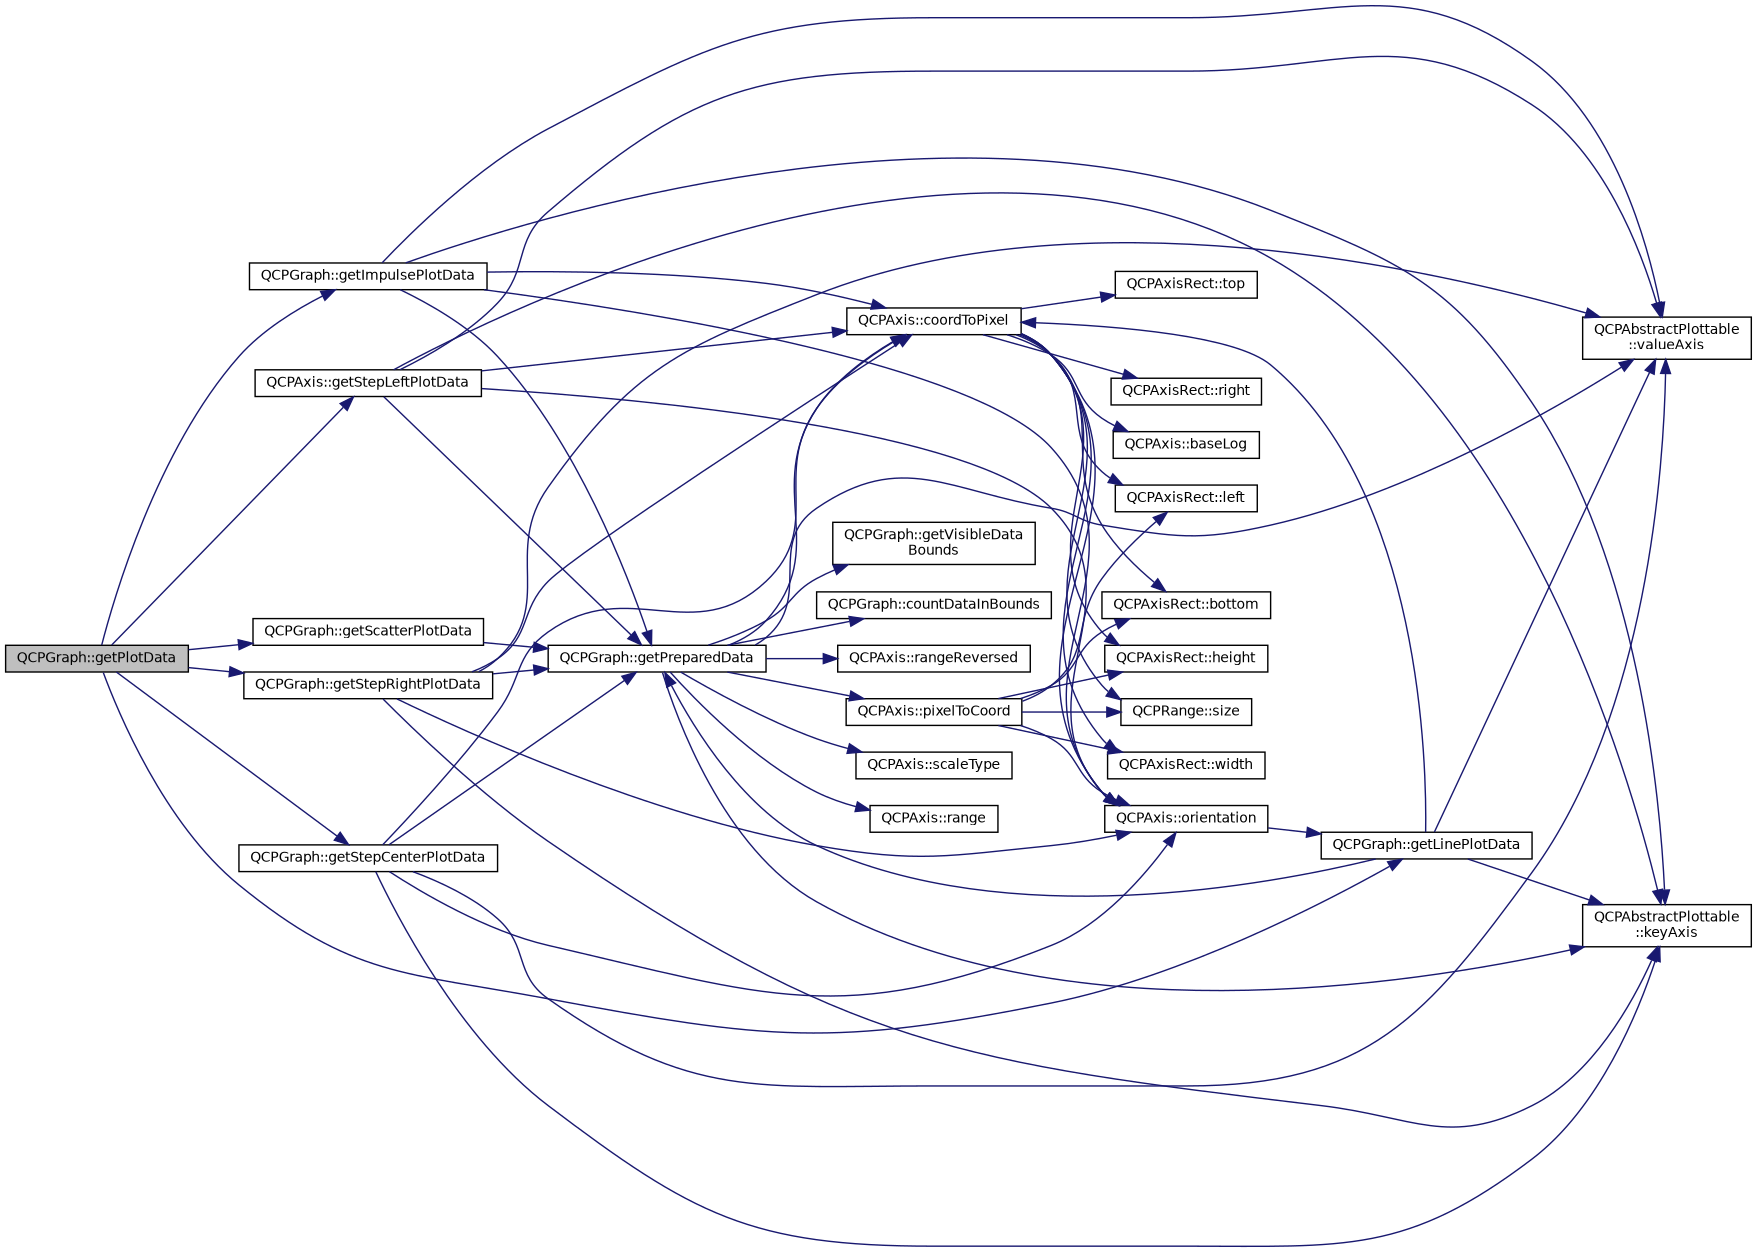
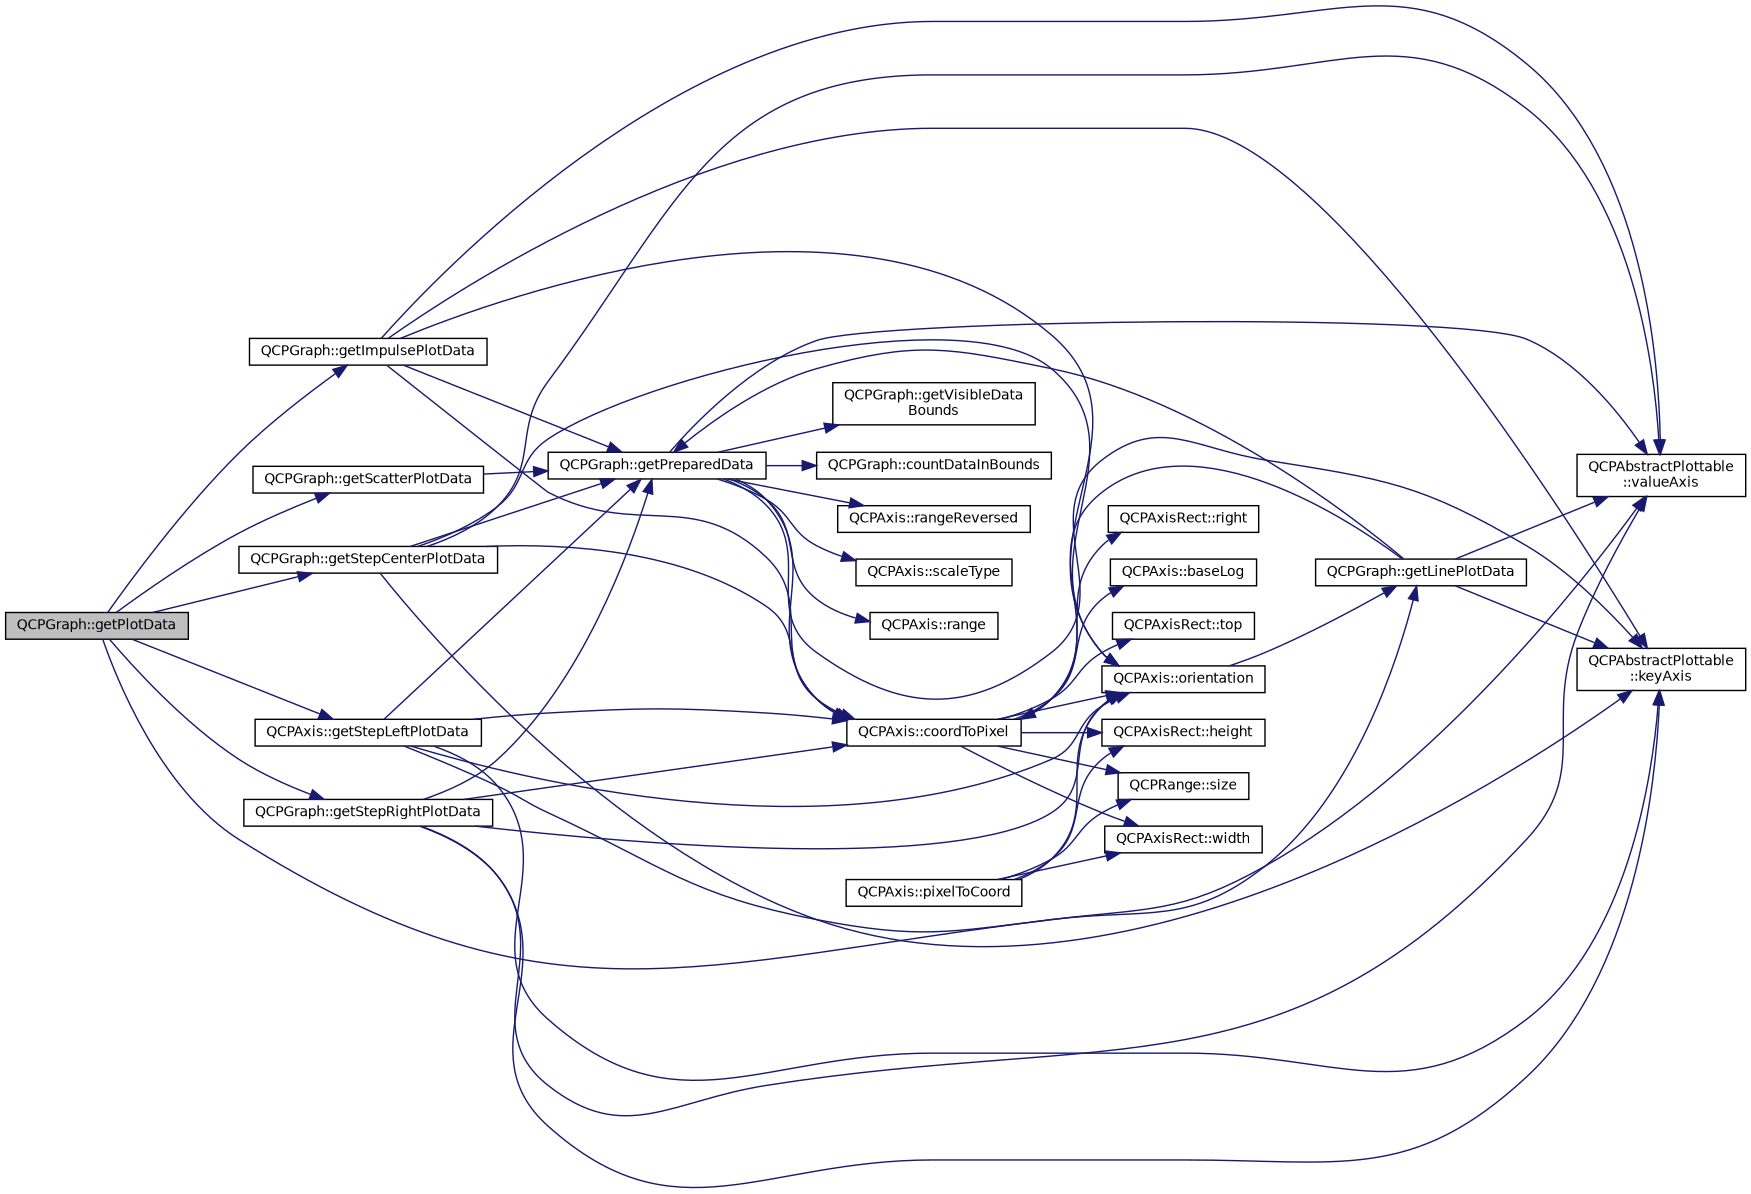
(1186, 498) -> none
(1186, 605) -> none
(789, 684) -> none
